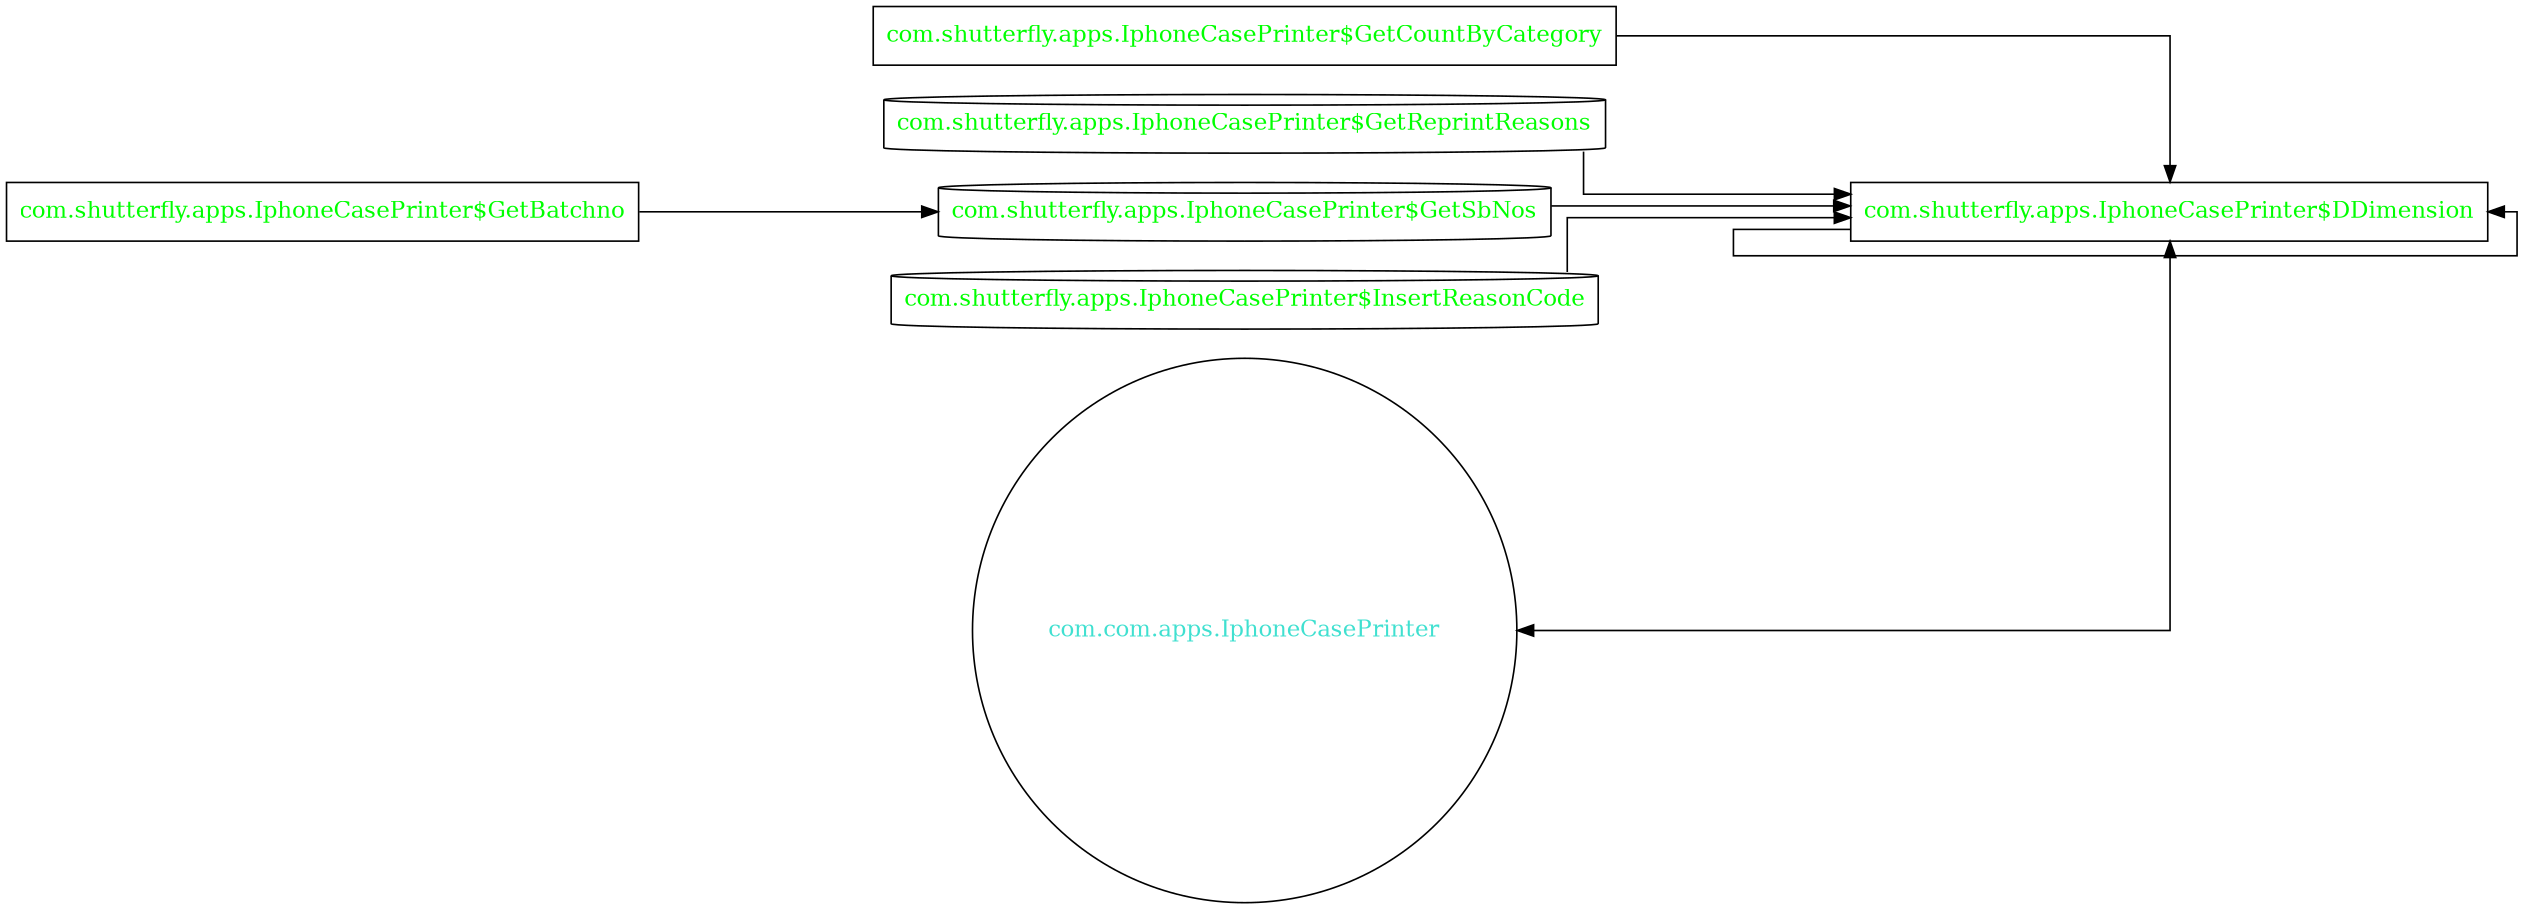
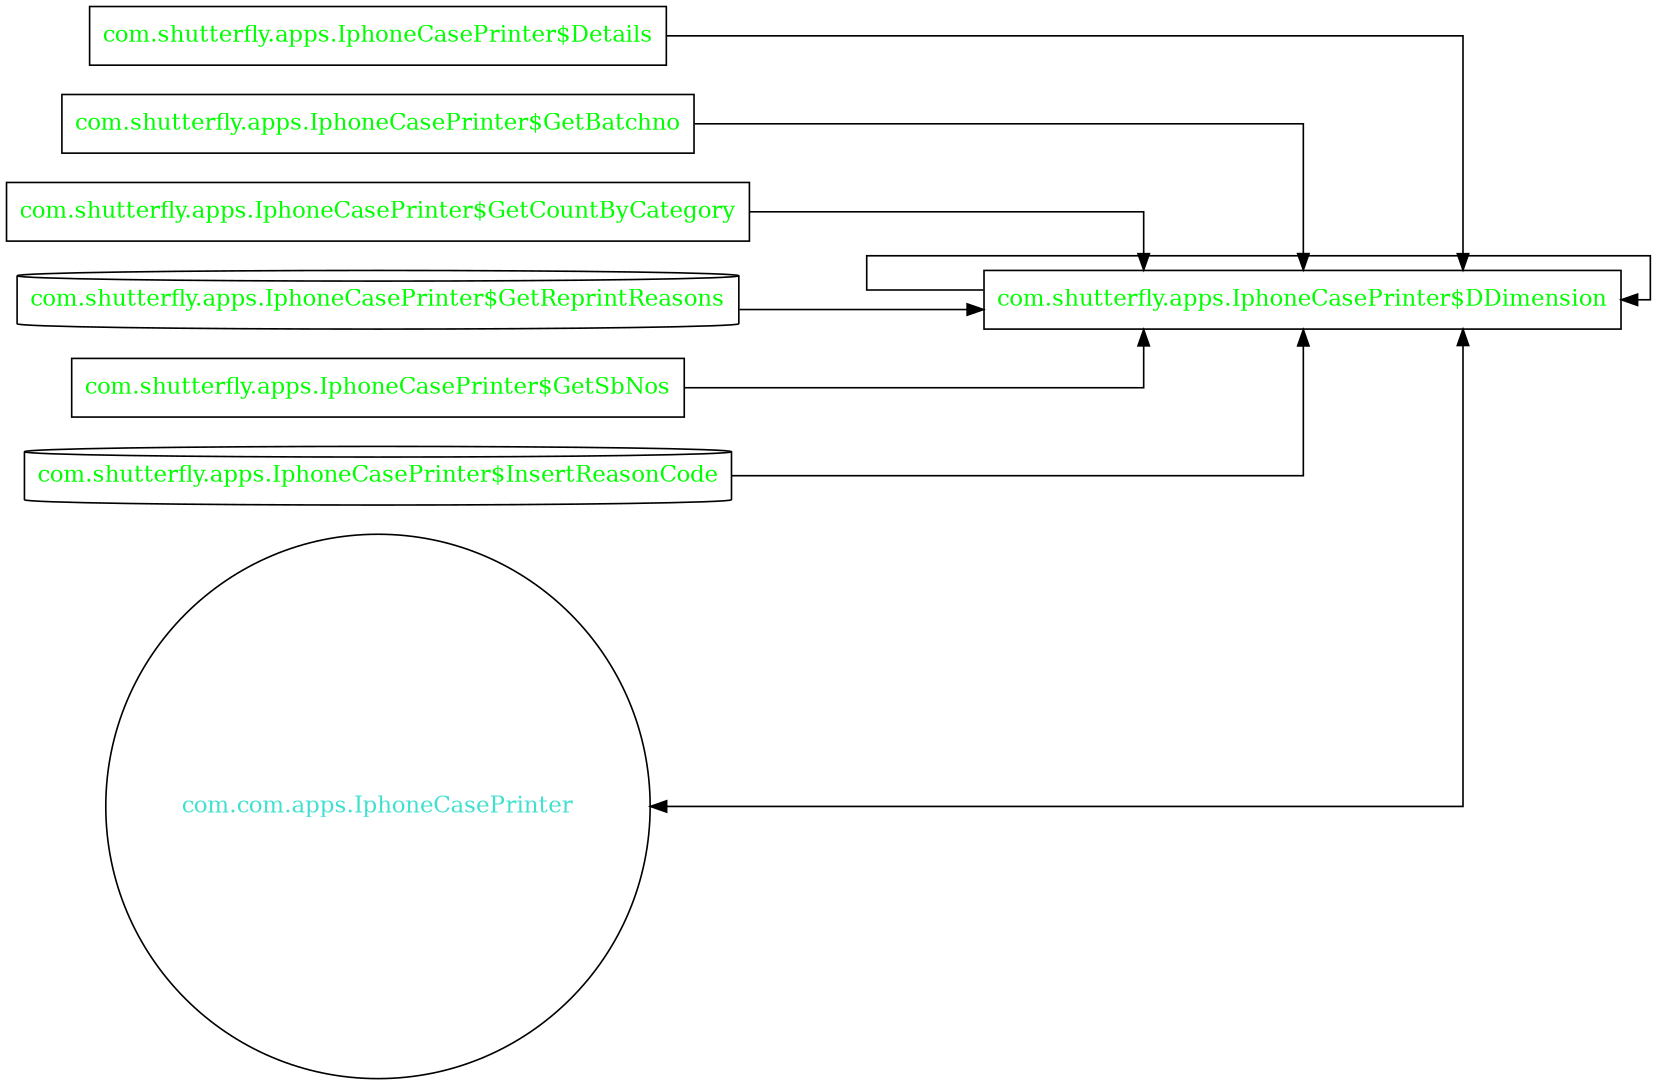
none -> (378, 36)
(781, 212) -> (1064, 124)
(1245, 212) -> (378, 388)
